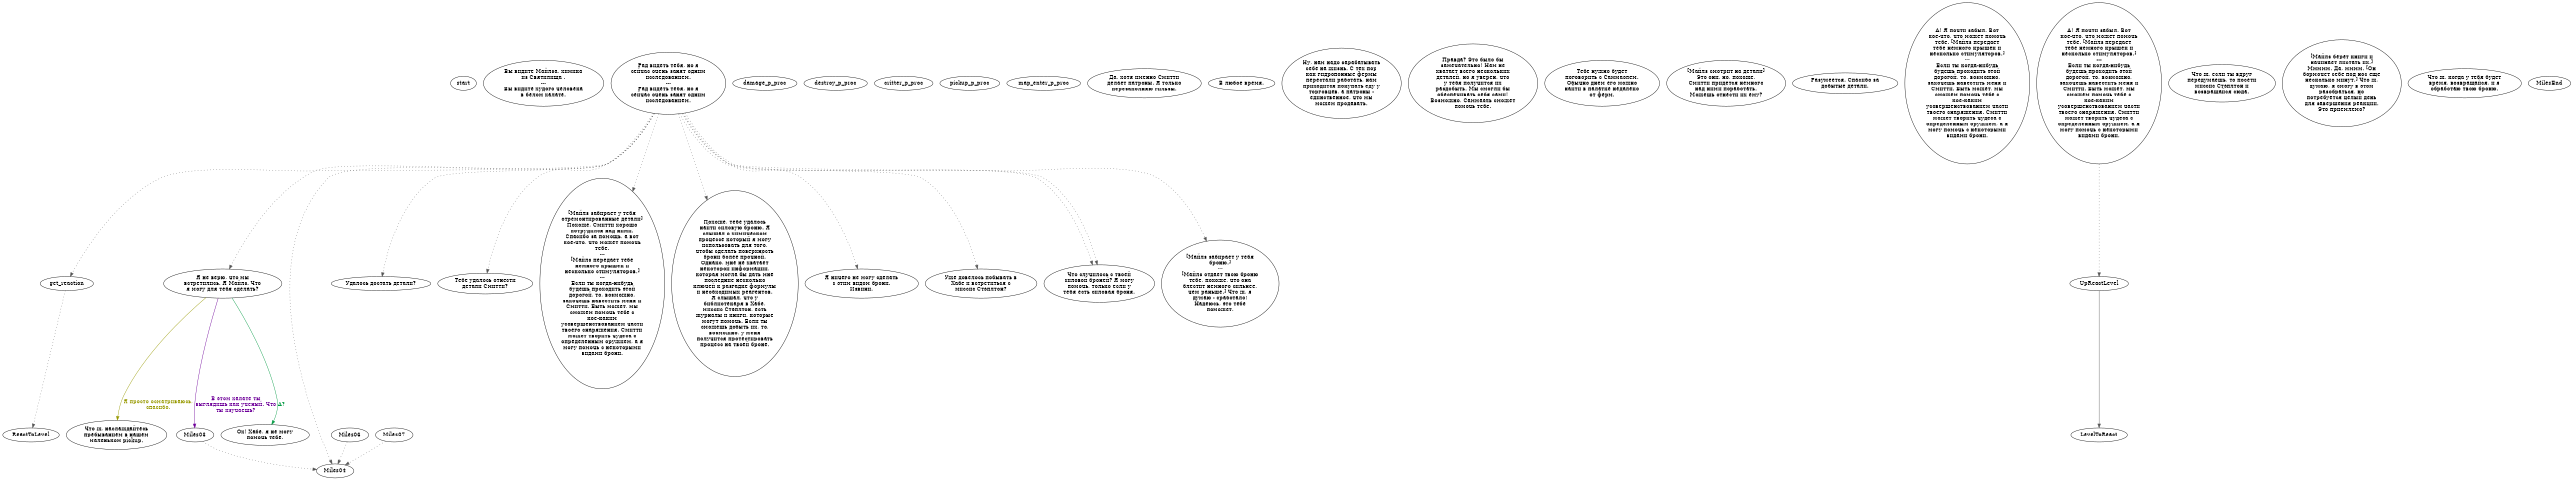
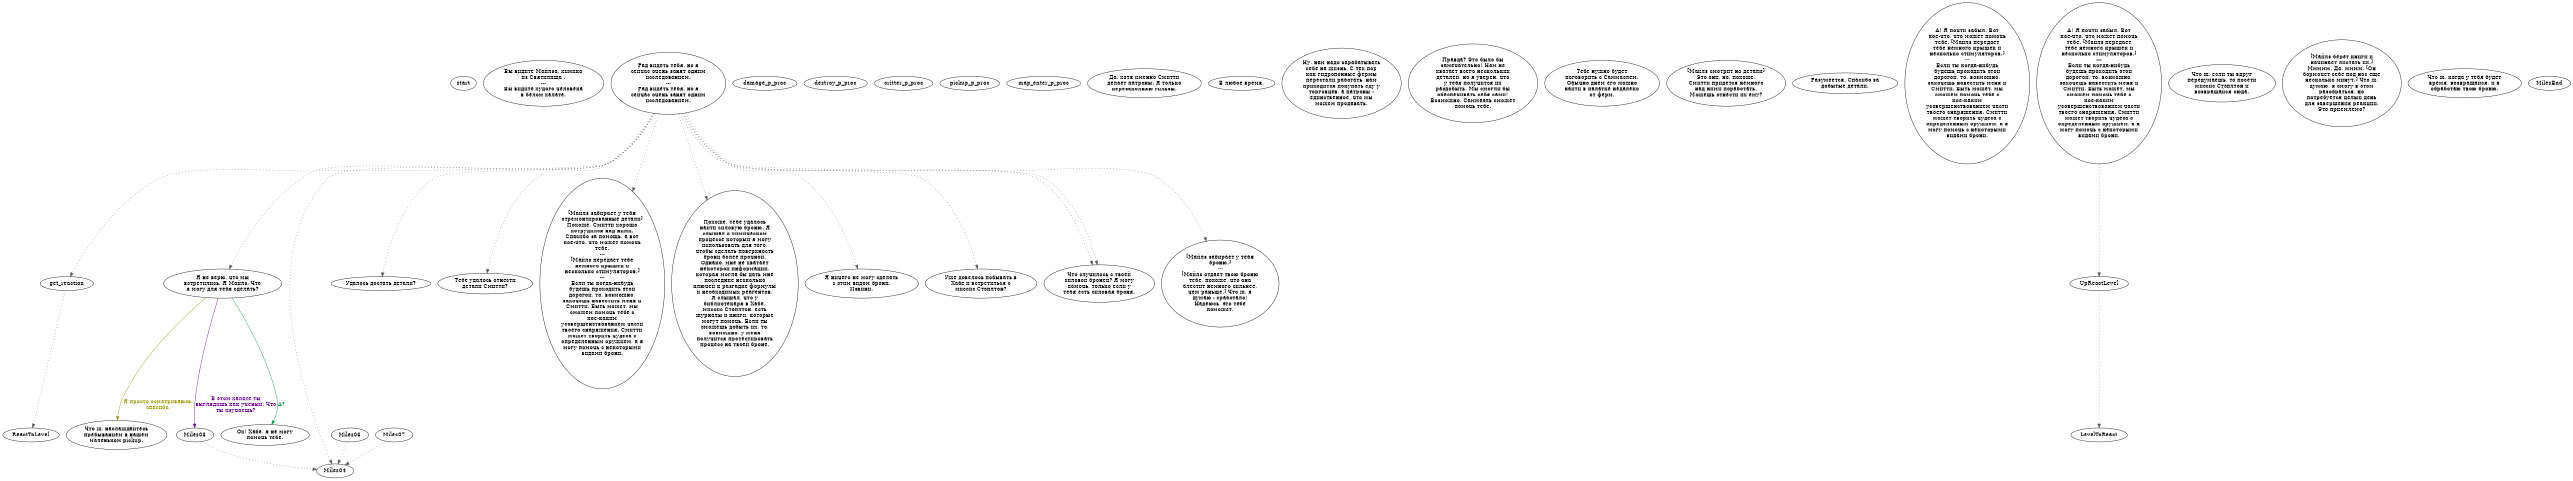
(2099, 357) -> (2099, 357)
